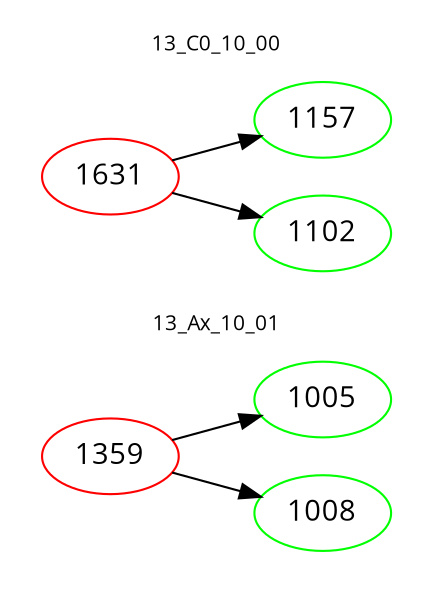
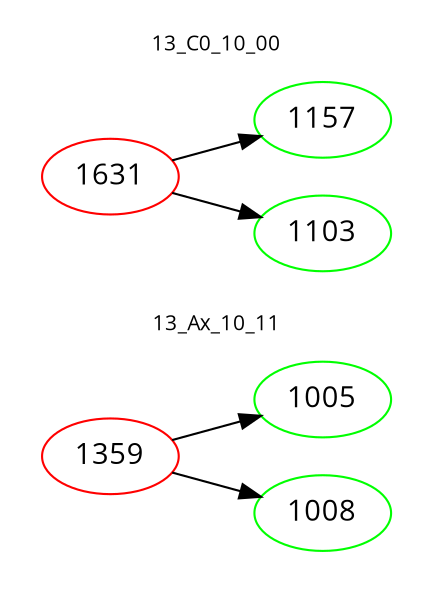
(323, 233) -> (323, 233)
(217, 325) -> (217, 325)
